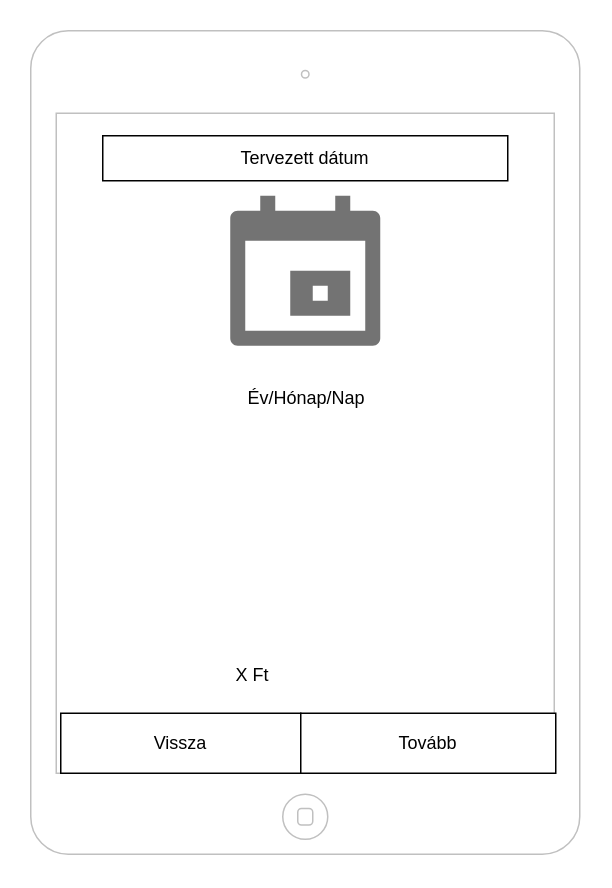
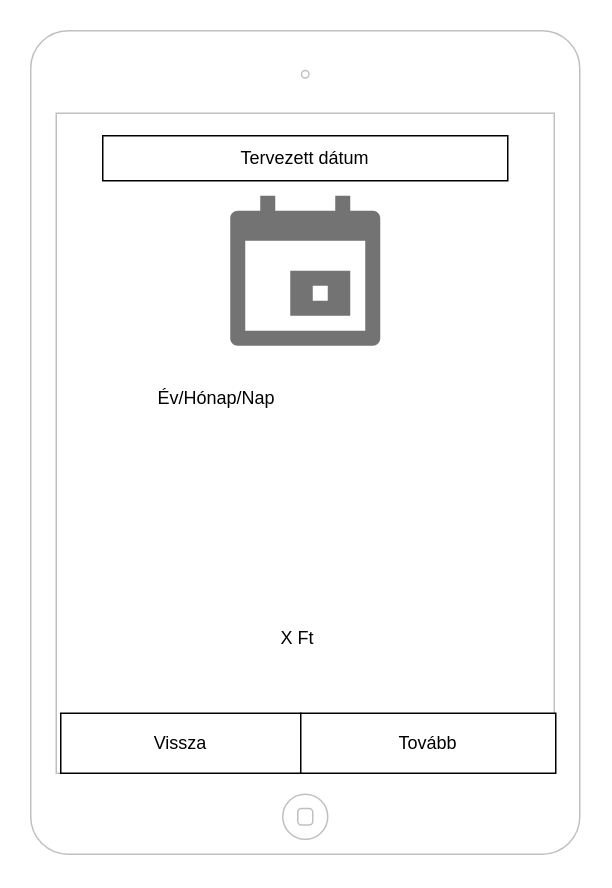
(307, 398) -> (217, 398)
(253, 676) -> (298, 638)
